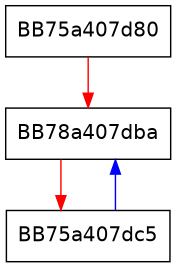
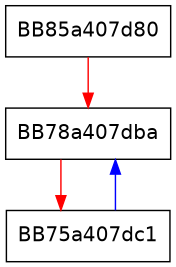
(88, 31) -> (88, 31)
(88, 236) -> (88, 236)
